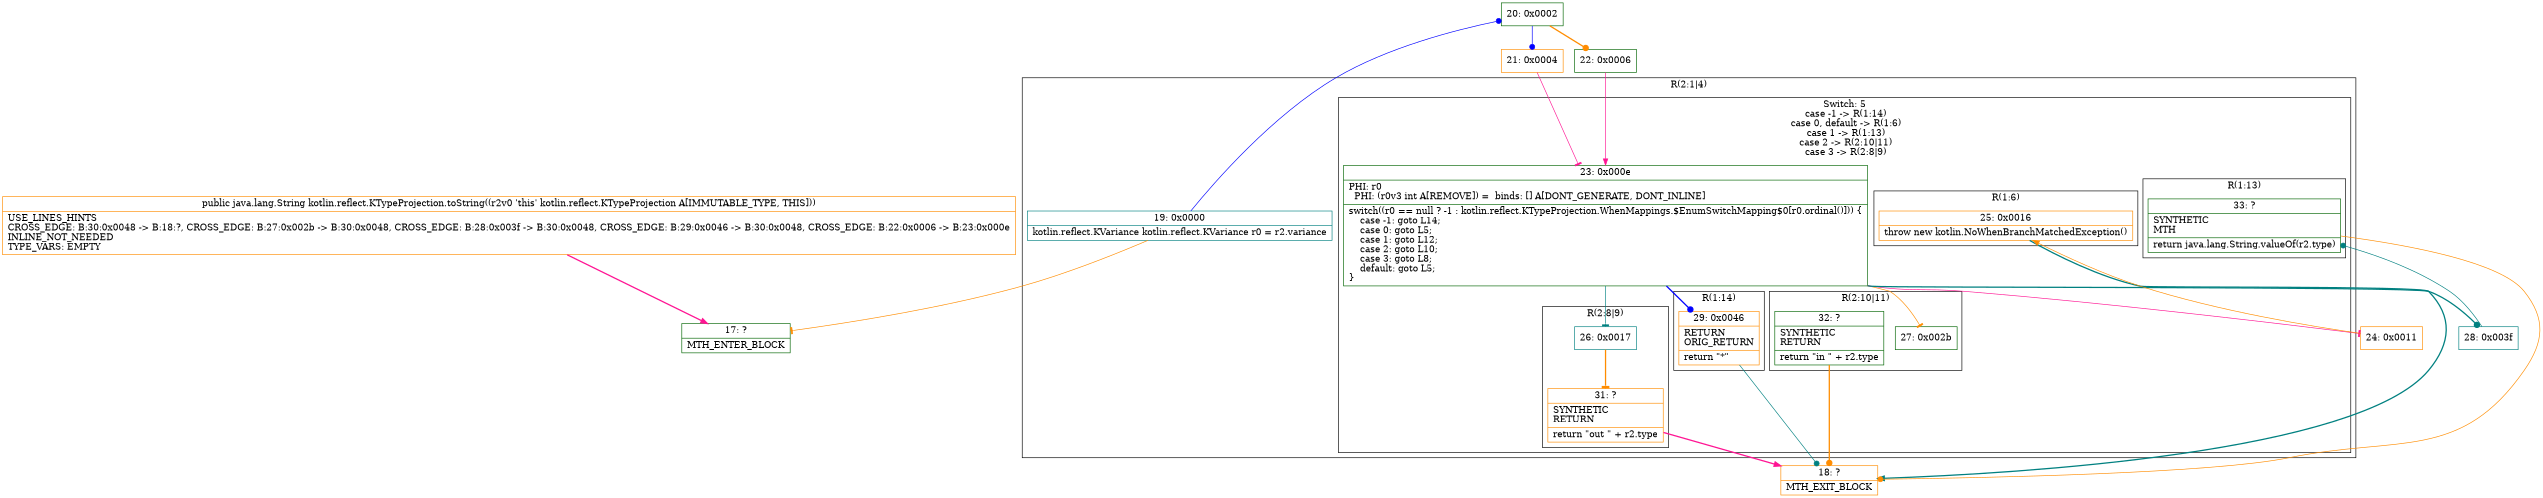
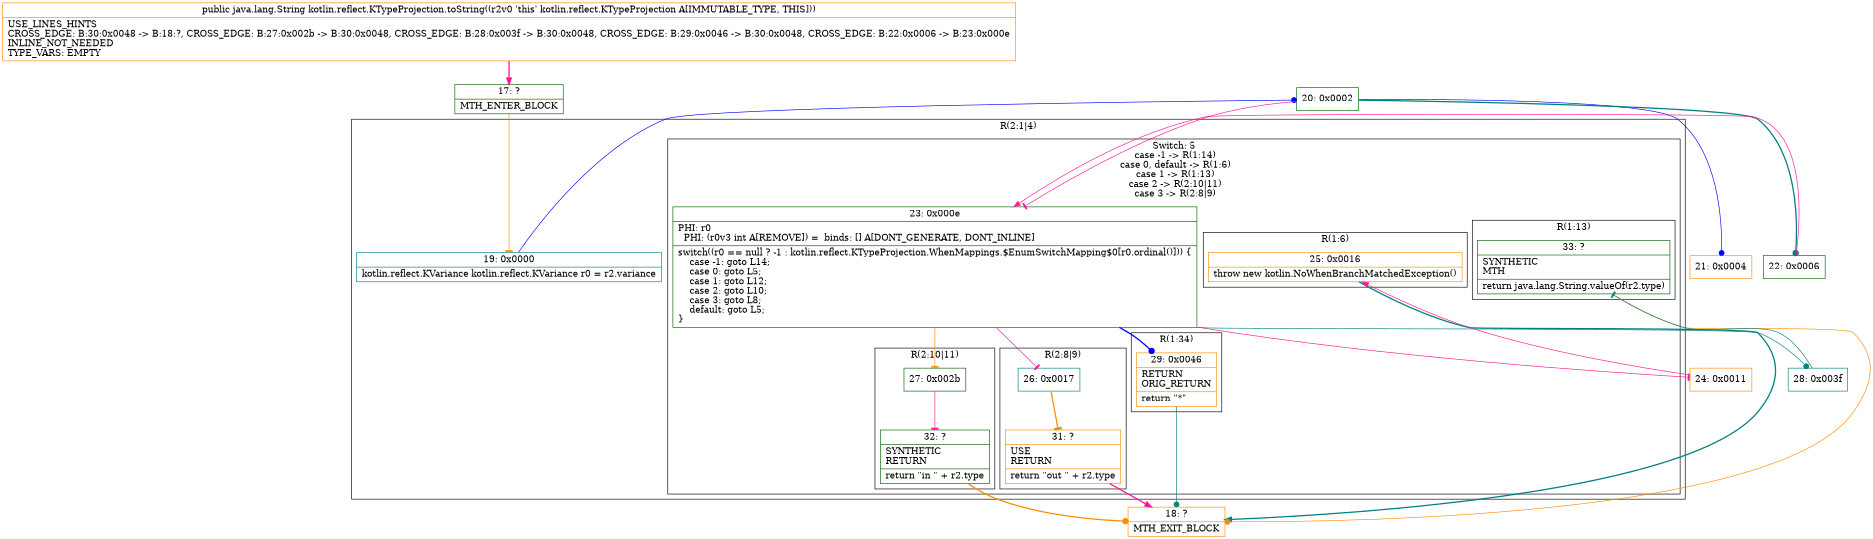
(1567, 36) -> (1670, 109)
(1557, 117) -> (1162, 134)
(2421, 275) -> (1718, 329)
(2115, 287) -> (1444, 329)
(974, 298) -> (509, 182)
(1719, 299) -> (1177, 340)
(2196, 302) -> (1525, 343)
(1606, 303) -> (1013, 344)
none -> (935, 409)
(1581, 410) -> (1021, 452)
